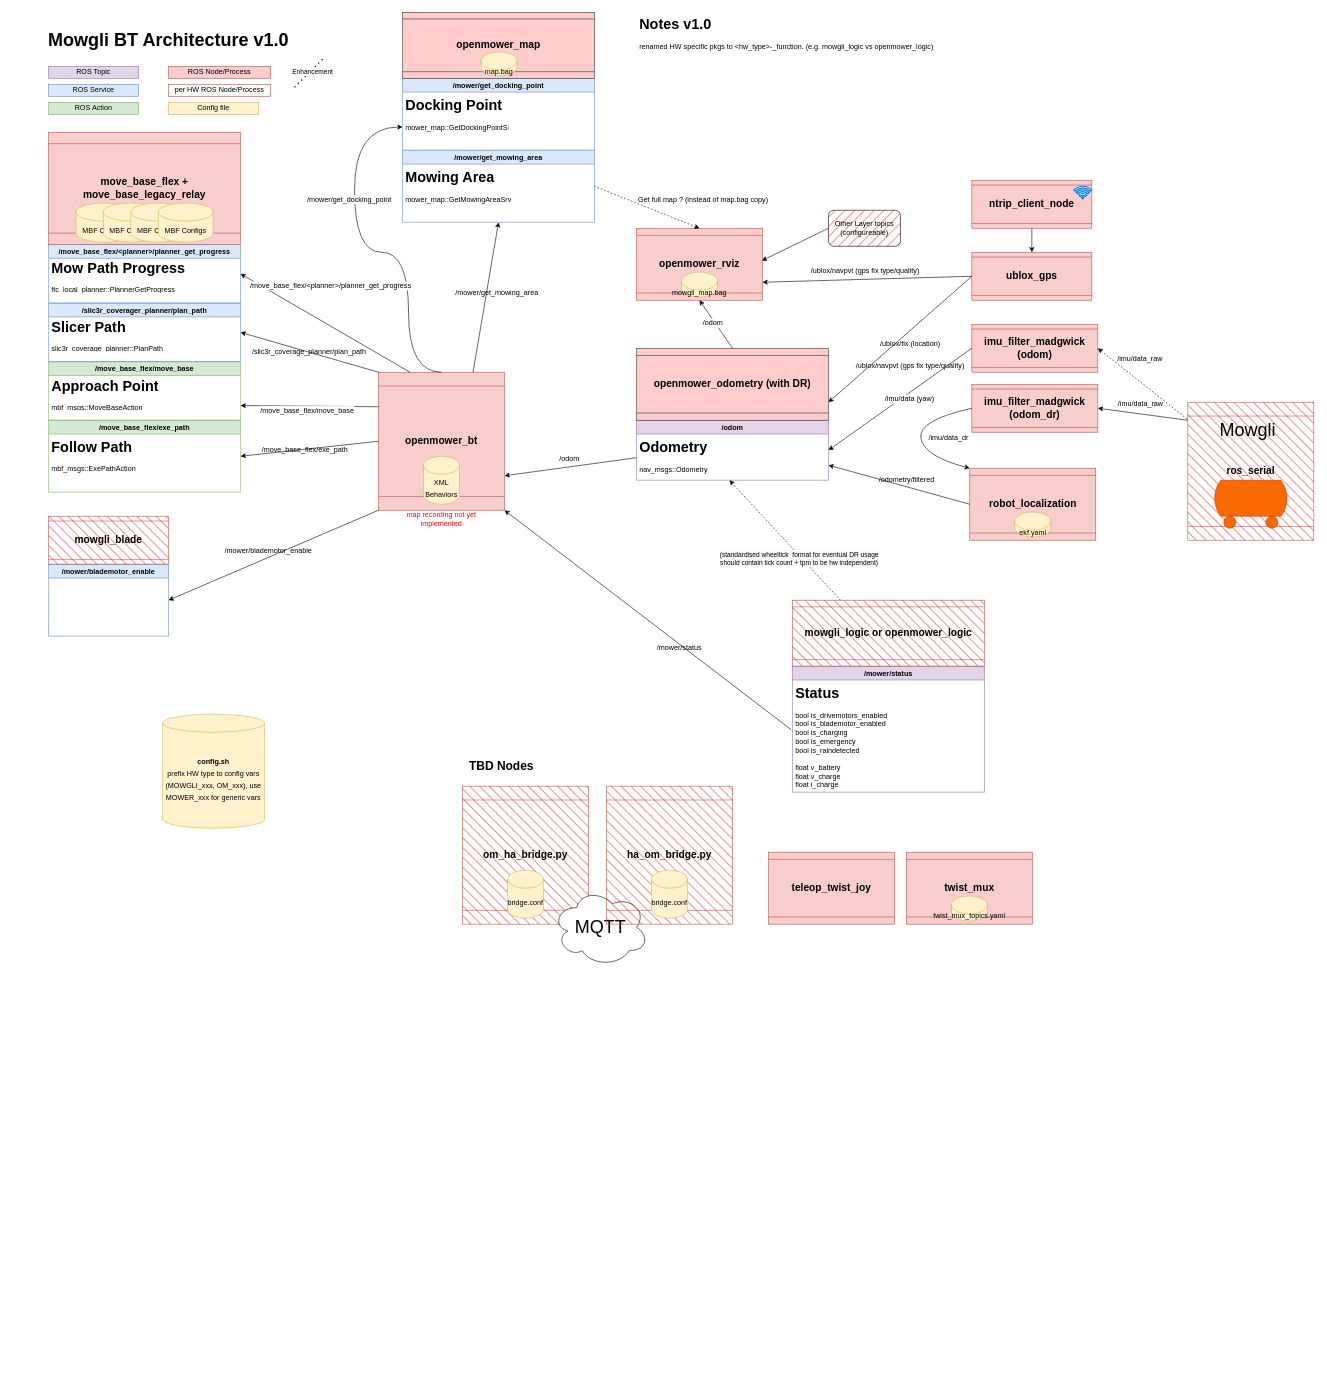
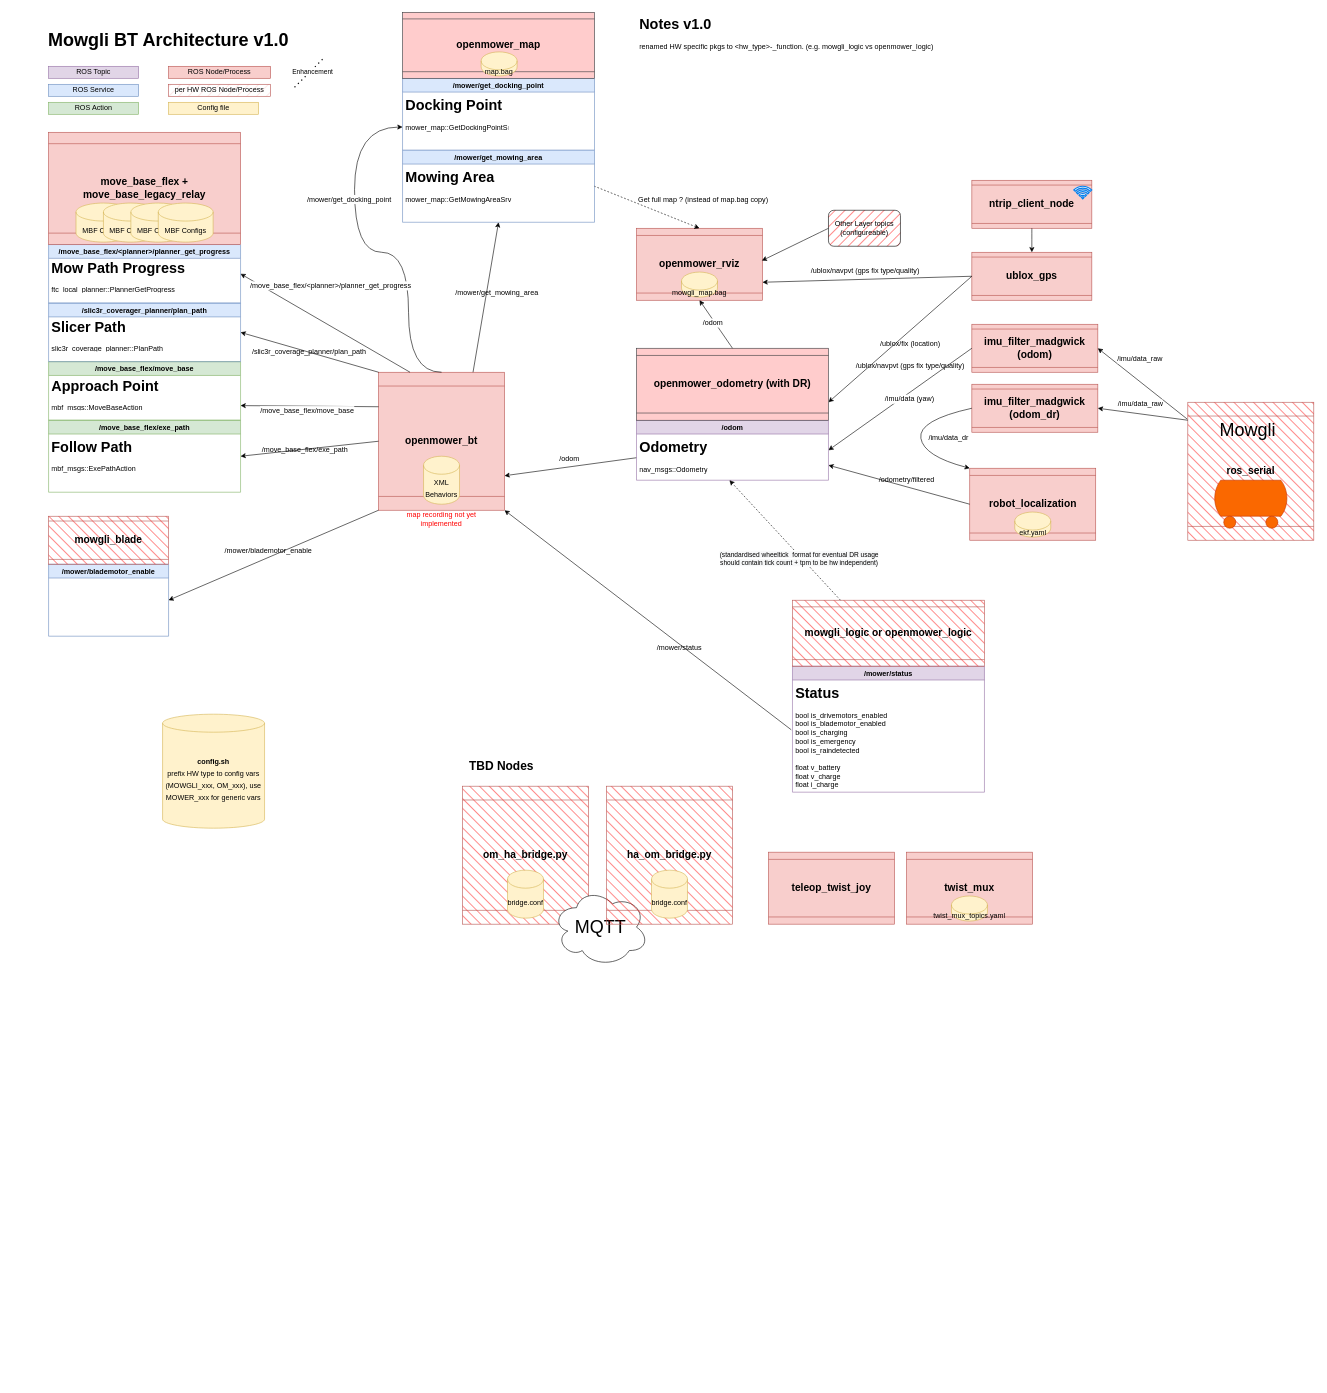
(1143, 384) -> (1143, 384)
